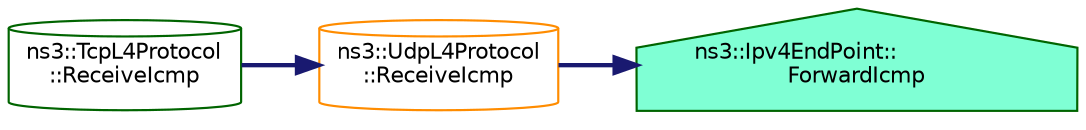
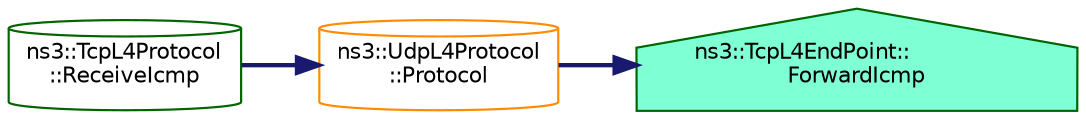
(439, 65) -> (439, 65)
(857, 65) -> (857, 65)
